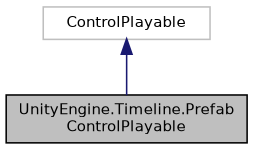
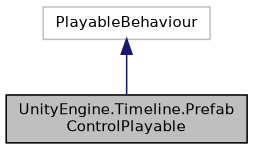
(127, 23) -> (127, 23)
